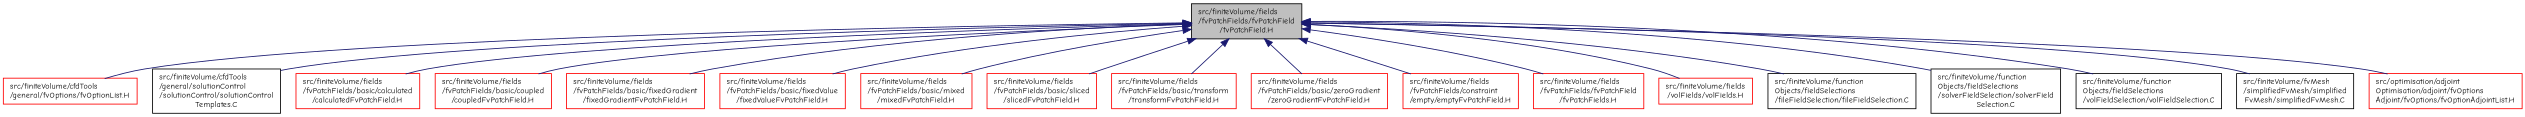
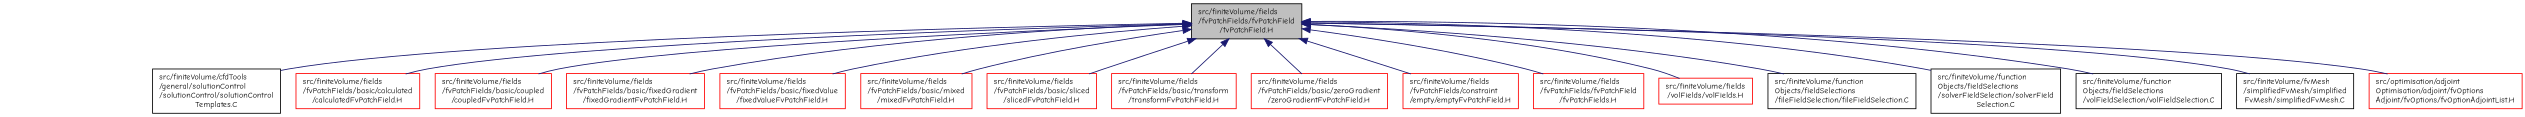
(70, 91) -> none
